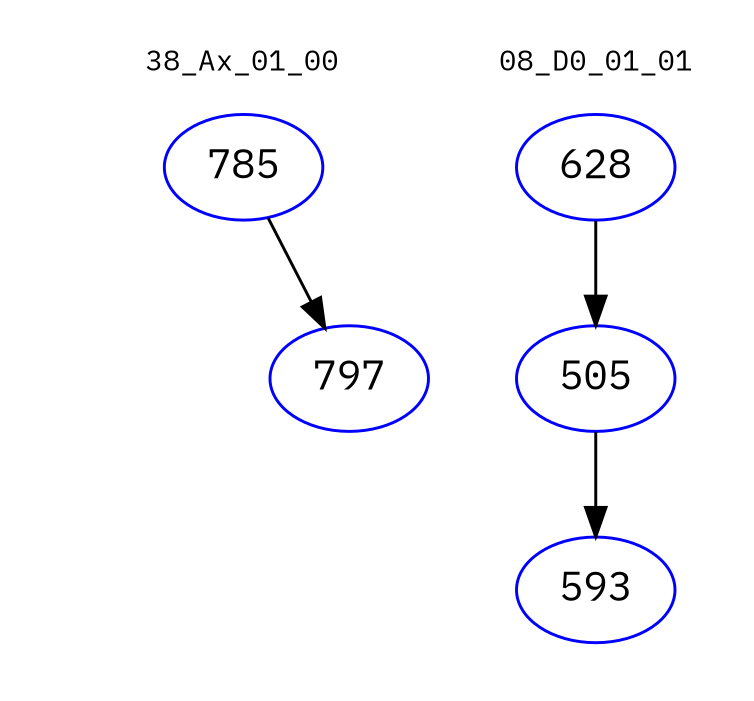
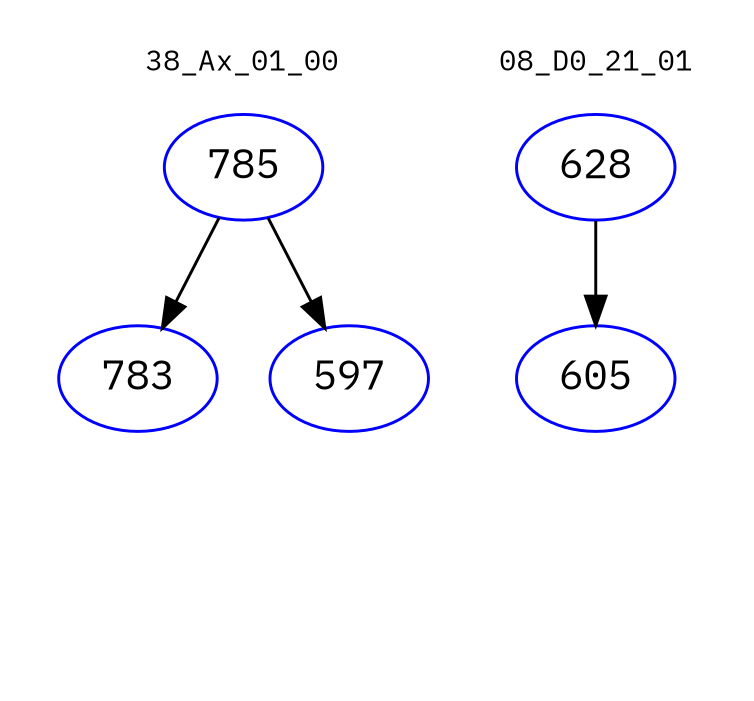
(597, 63) -> (597, 63)
none -> (138, 379)
(349, 379) -> (349, 379)
(596, 379) -> (596, 379)
(596, 590) -> none
